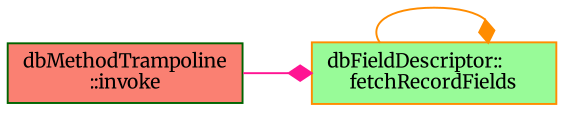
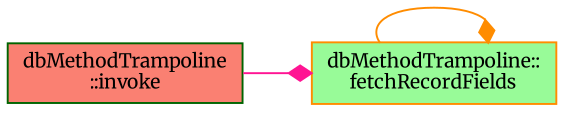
(434, 73) -> (434, 73)
